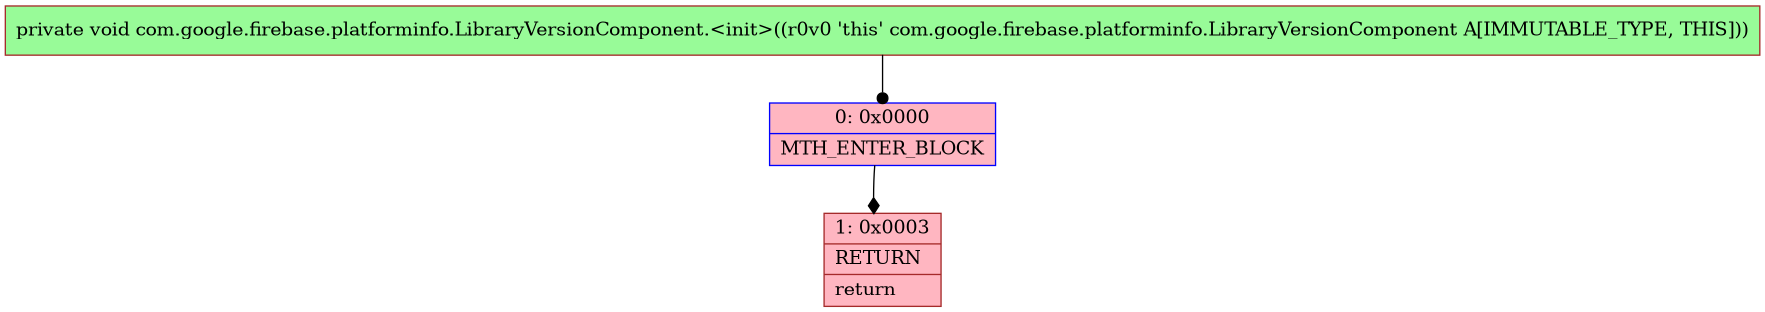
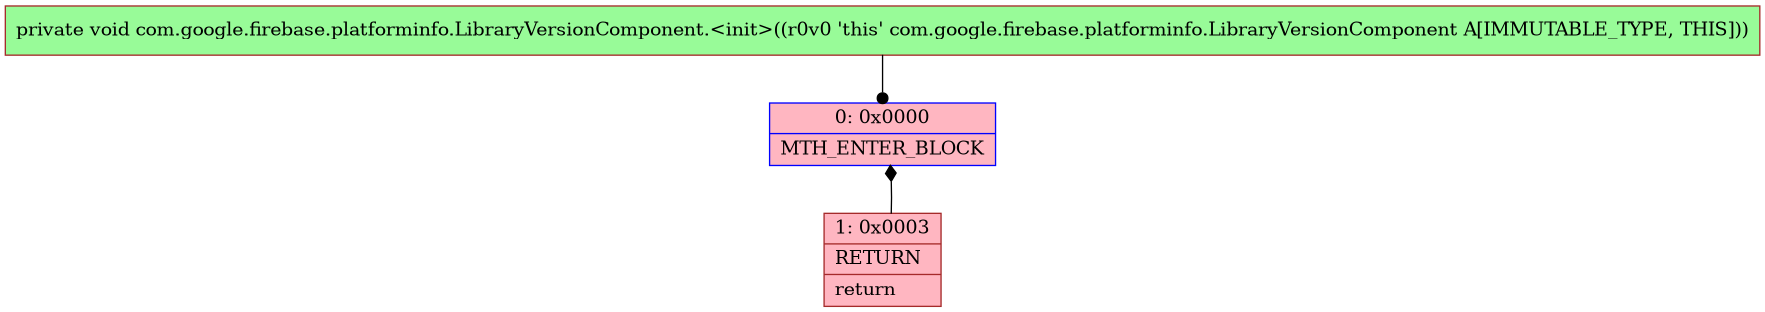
(874, 181) -> (892, 198)
